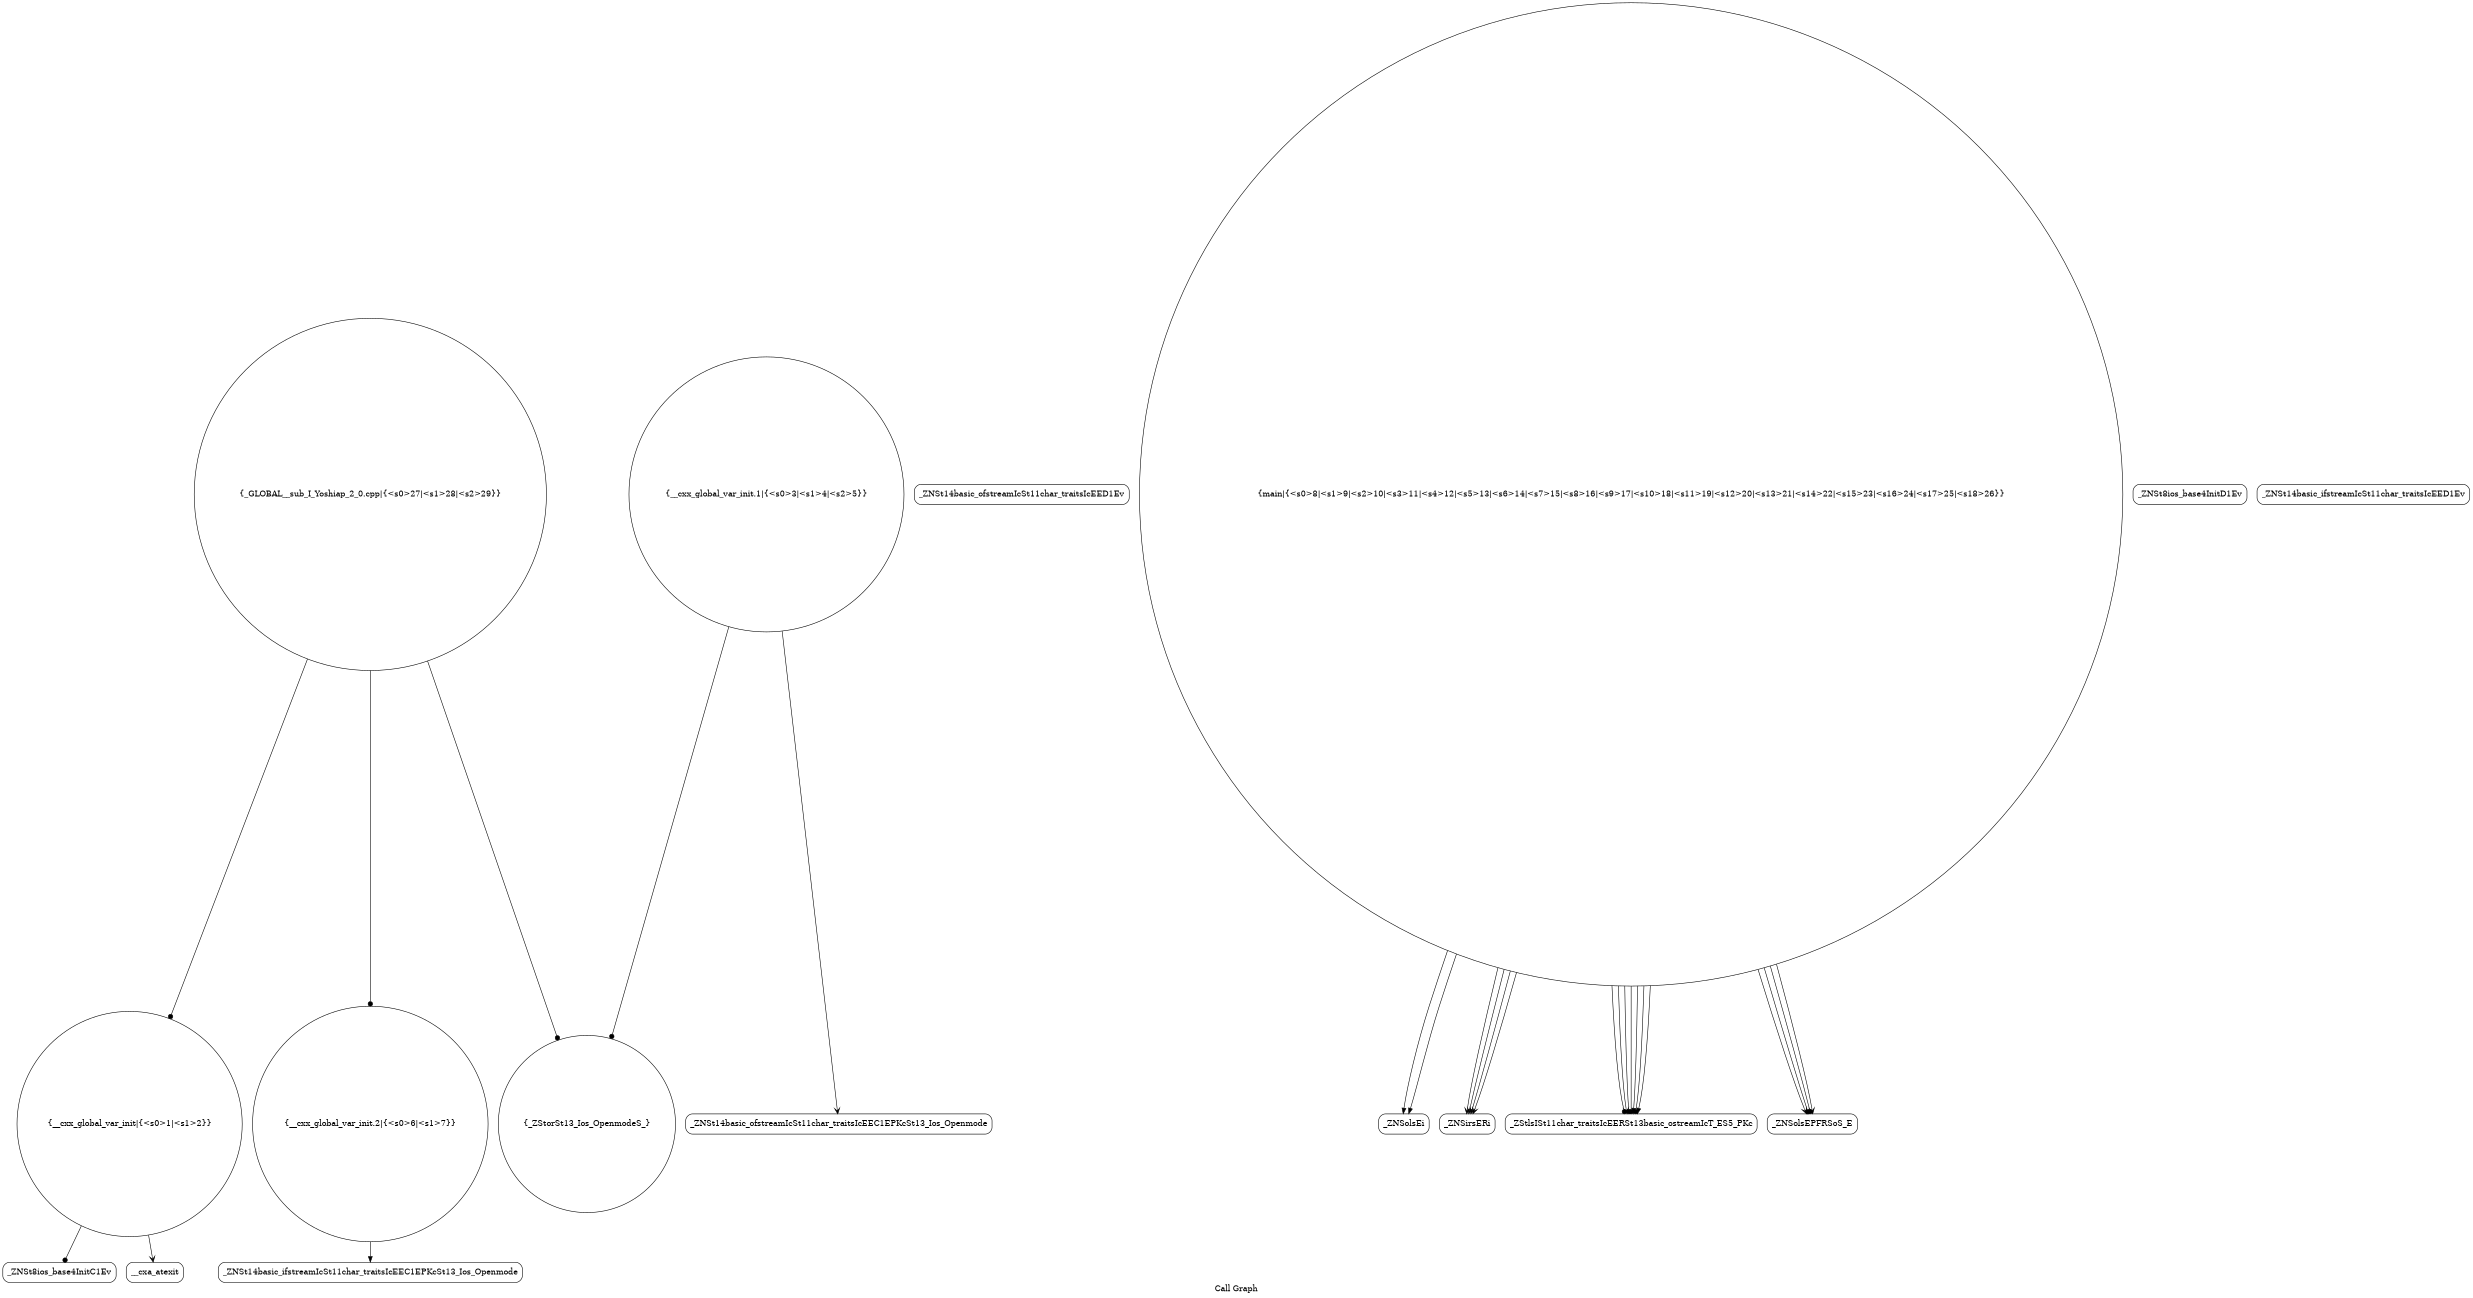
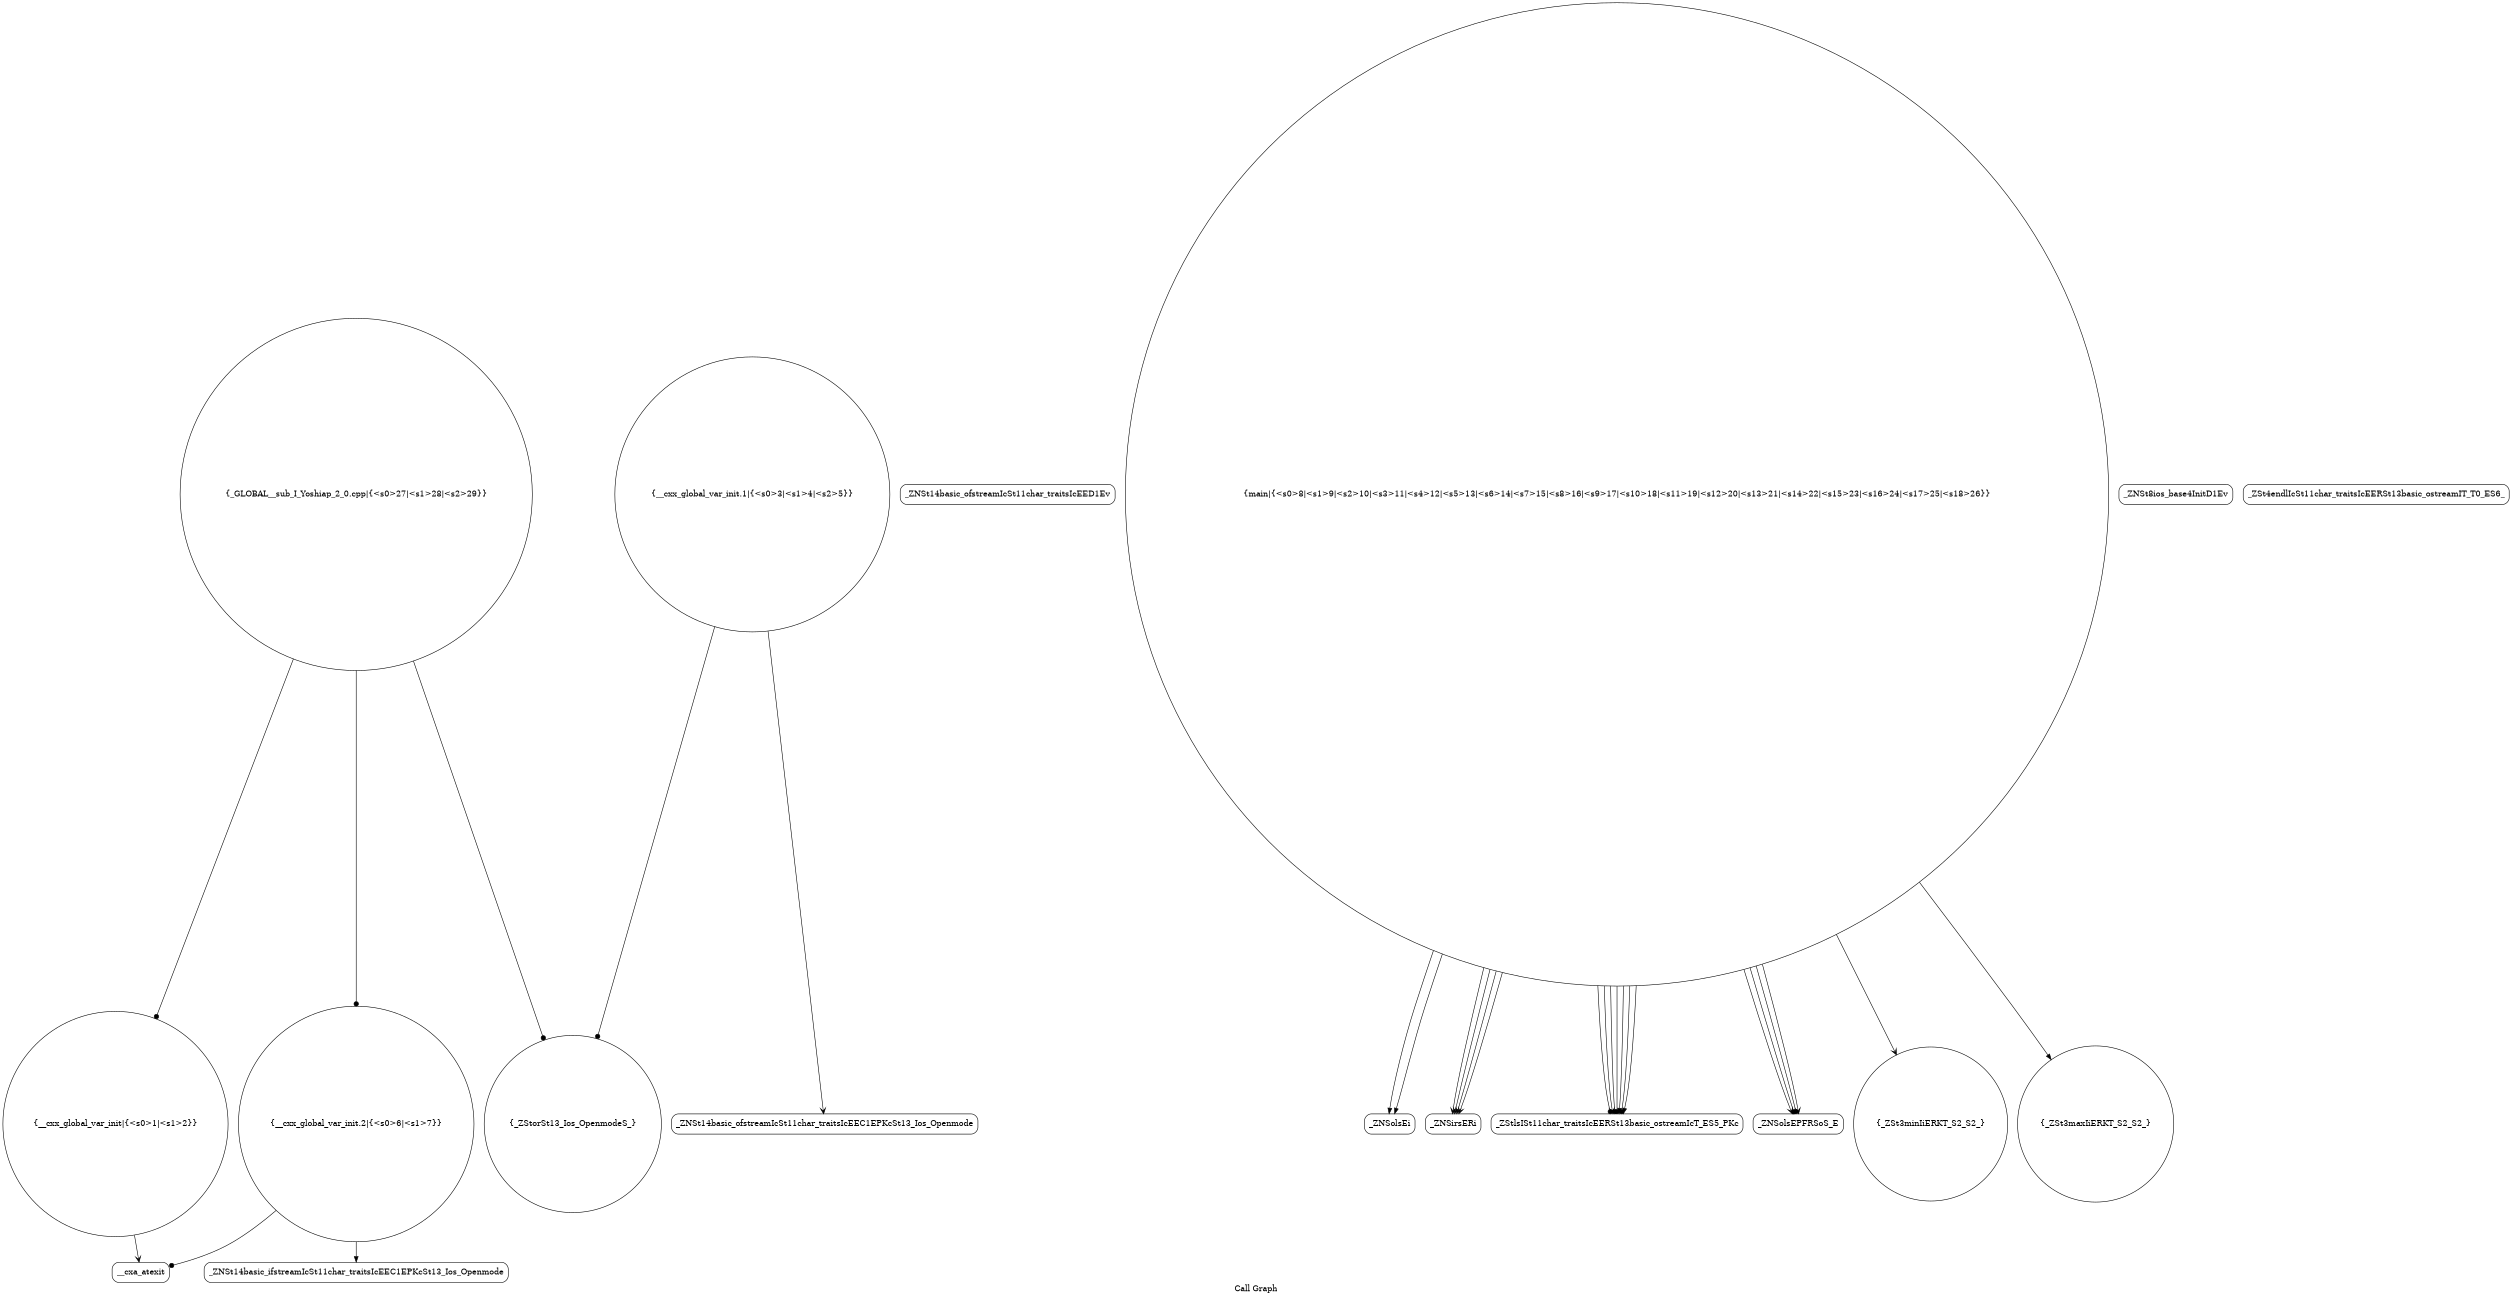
(2363, 494) -> none
none -> (2376, 494)
none -> (1931, 1124)
none -> (2096, 1124)
none -> (229, 1244)
(59, 1272) -> none
